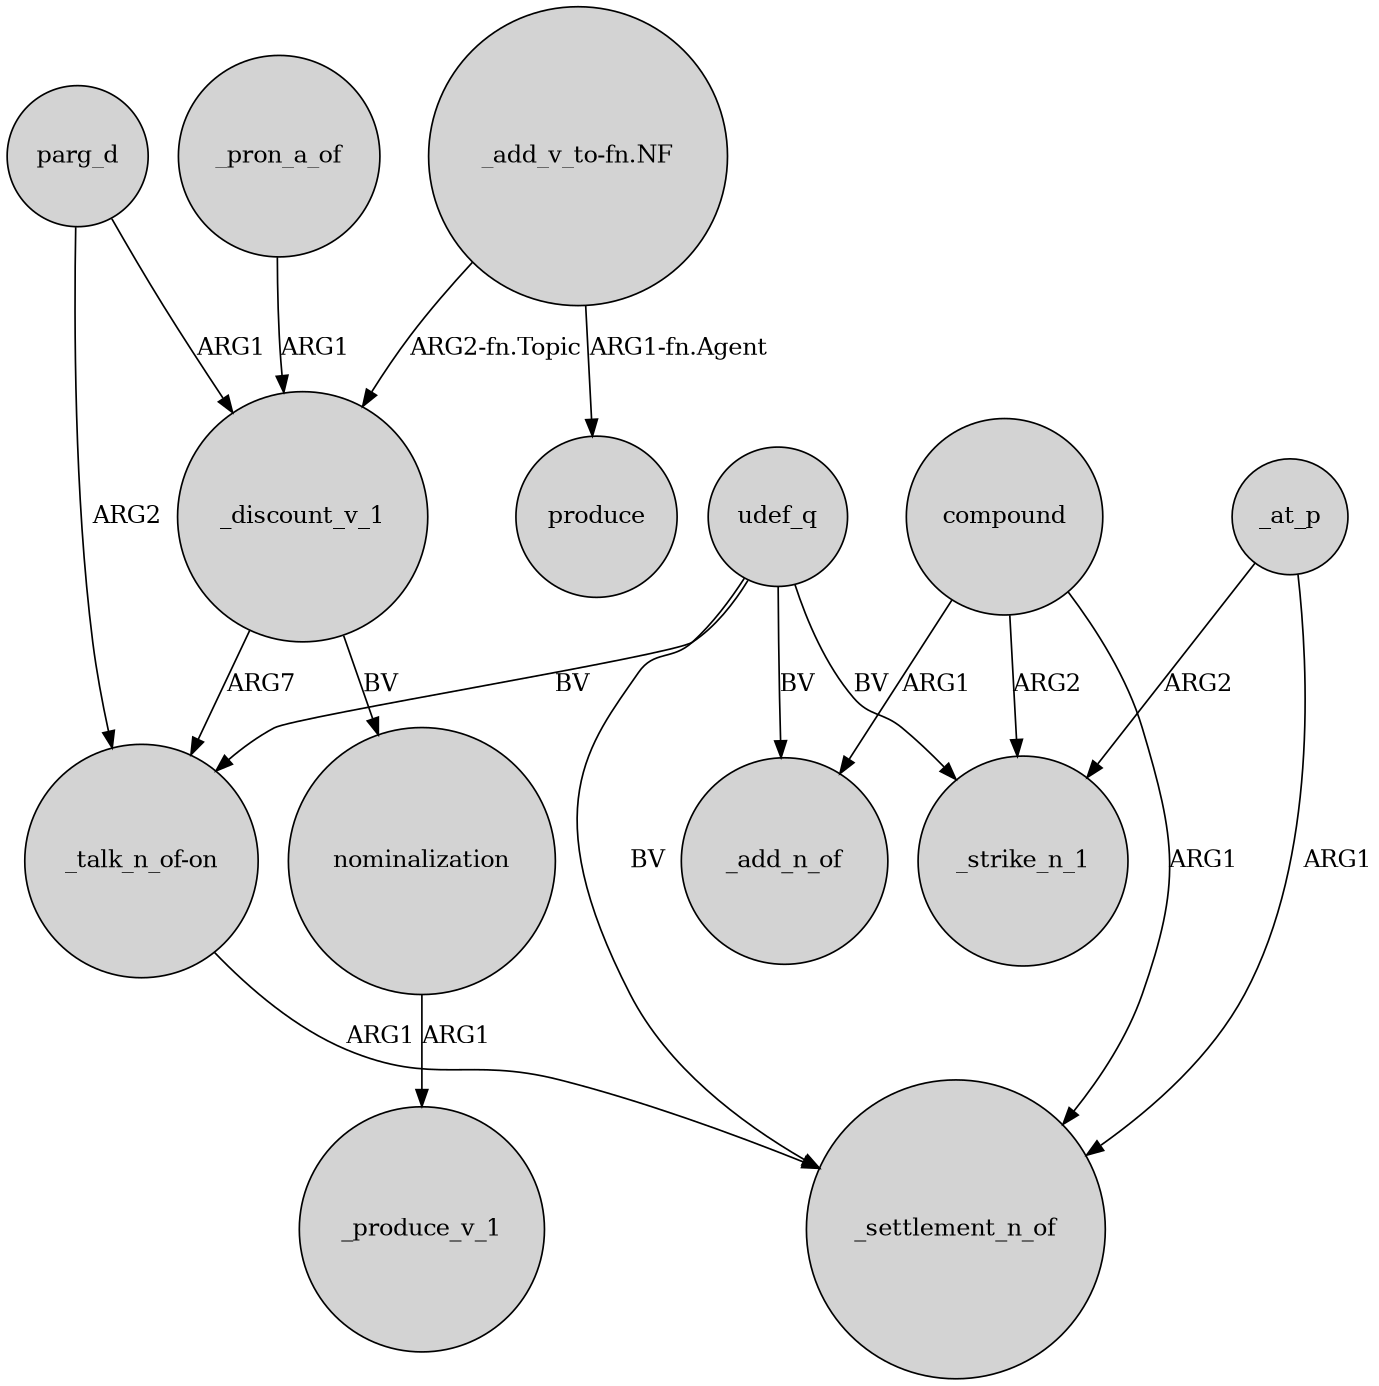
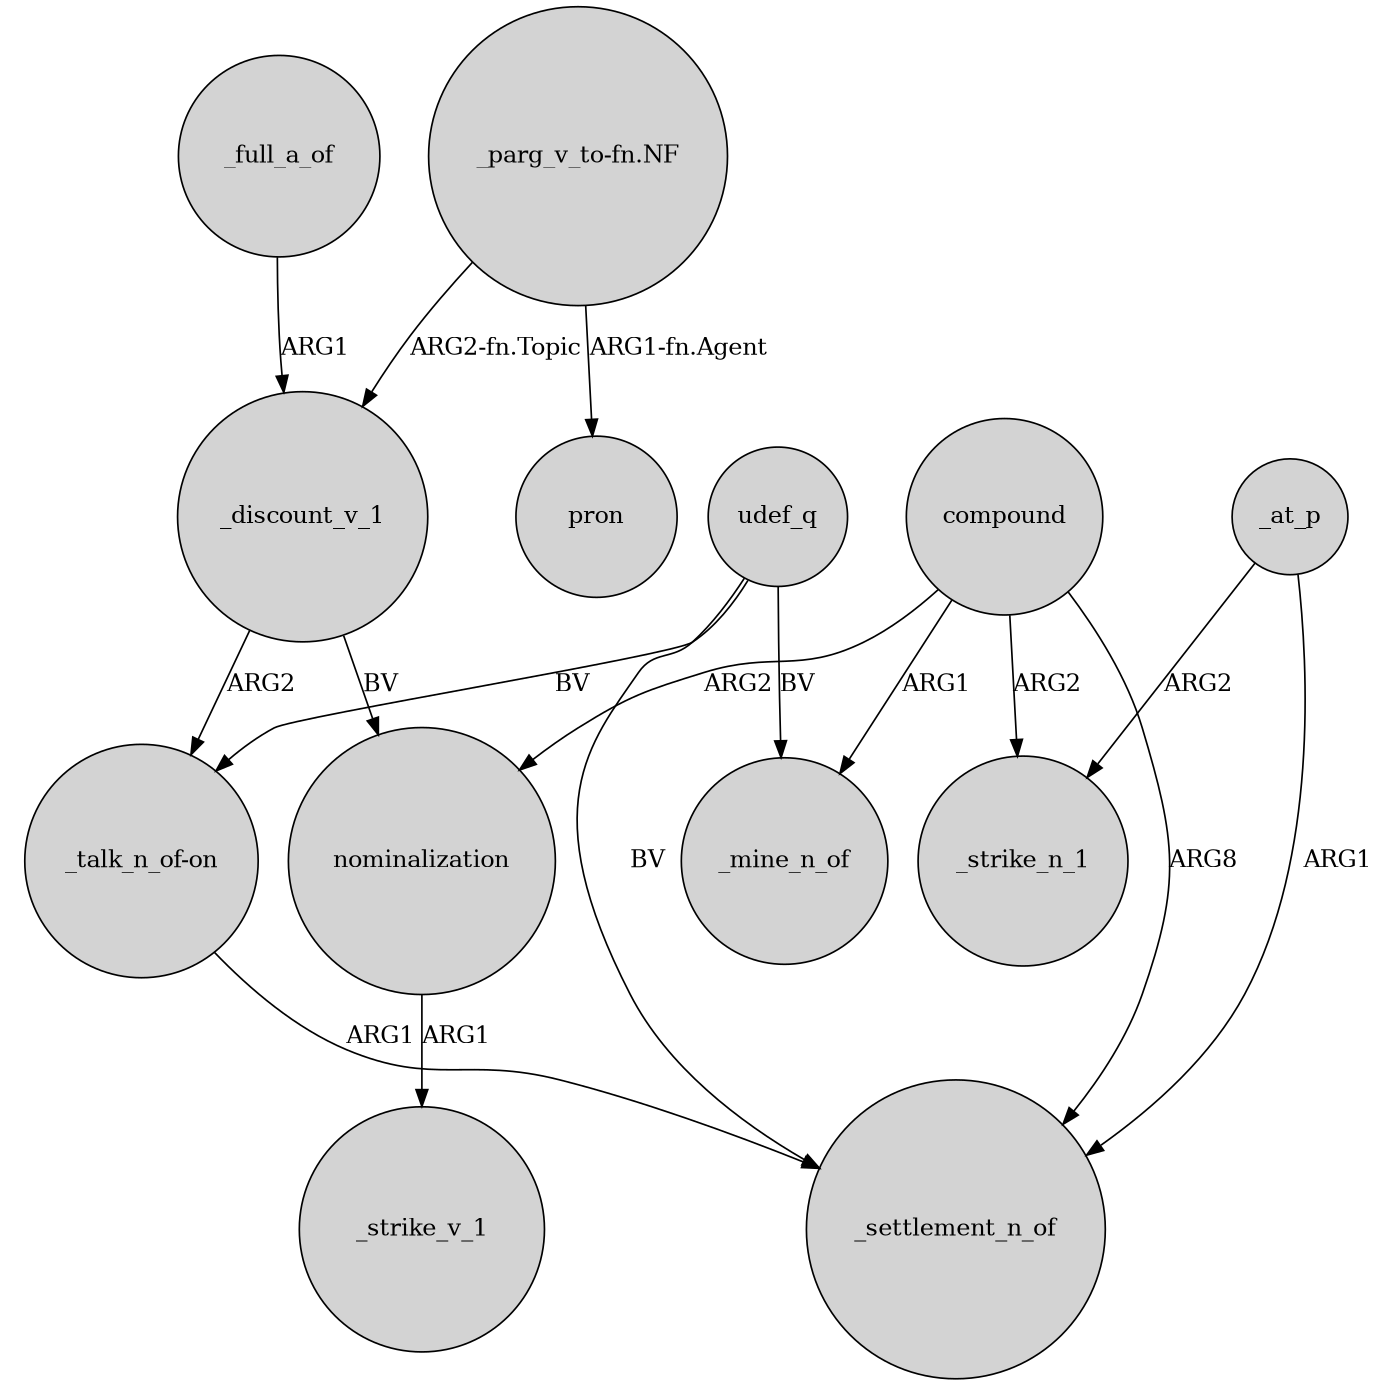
(78, 156) -> none
(279, 156) -> (279, 156)
(578, 156) -> (578, 156)
(597, 517) -> (597, 517)
none -> (734, 665)
(262, 685) -> (262, 685)
(849, 693) -> none
(785, 861) -> (785, 861)
(1204, 861) -> (1204, 861)
(422, 1229) -> (422, 1229)
